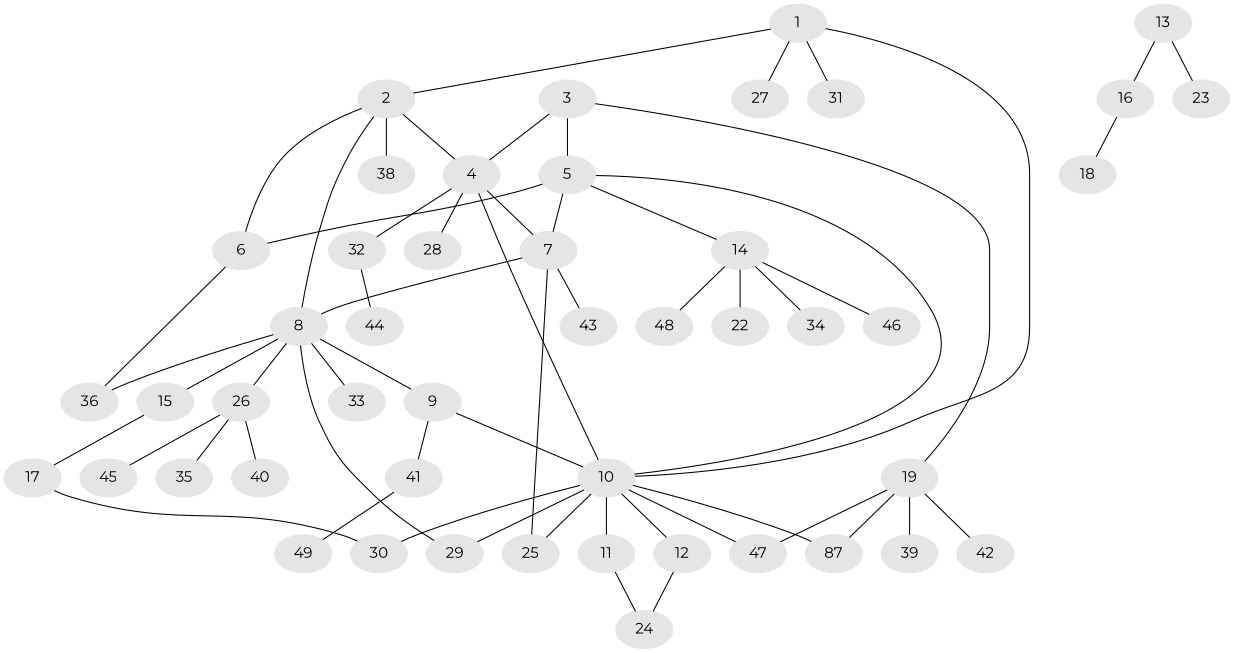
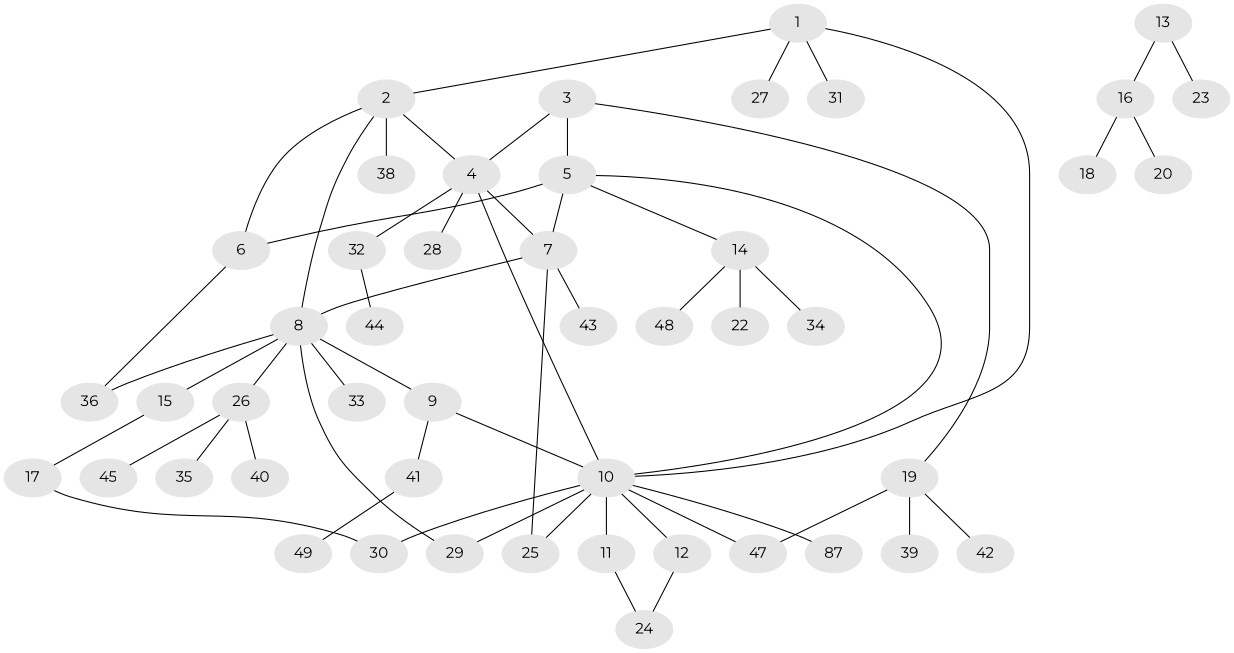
none -> (1163, 175)
(892, 326) -> none
(872, 516) -> none
